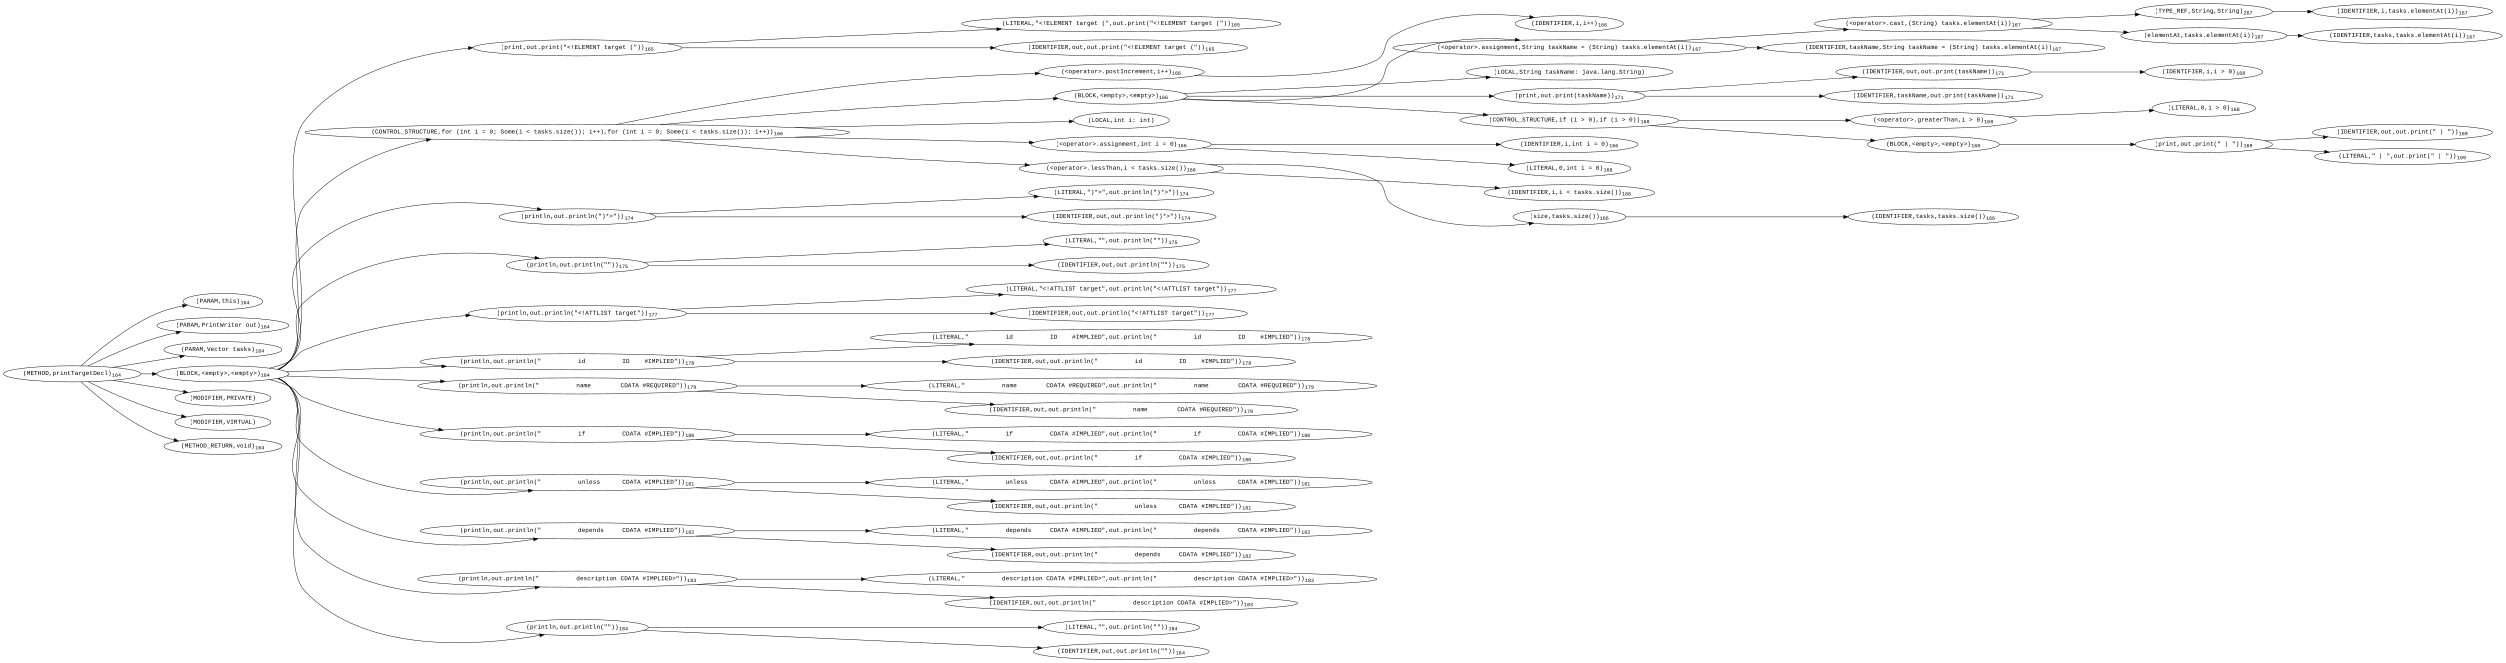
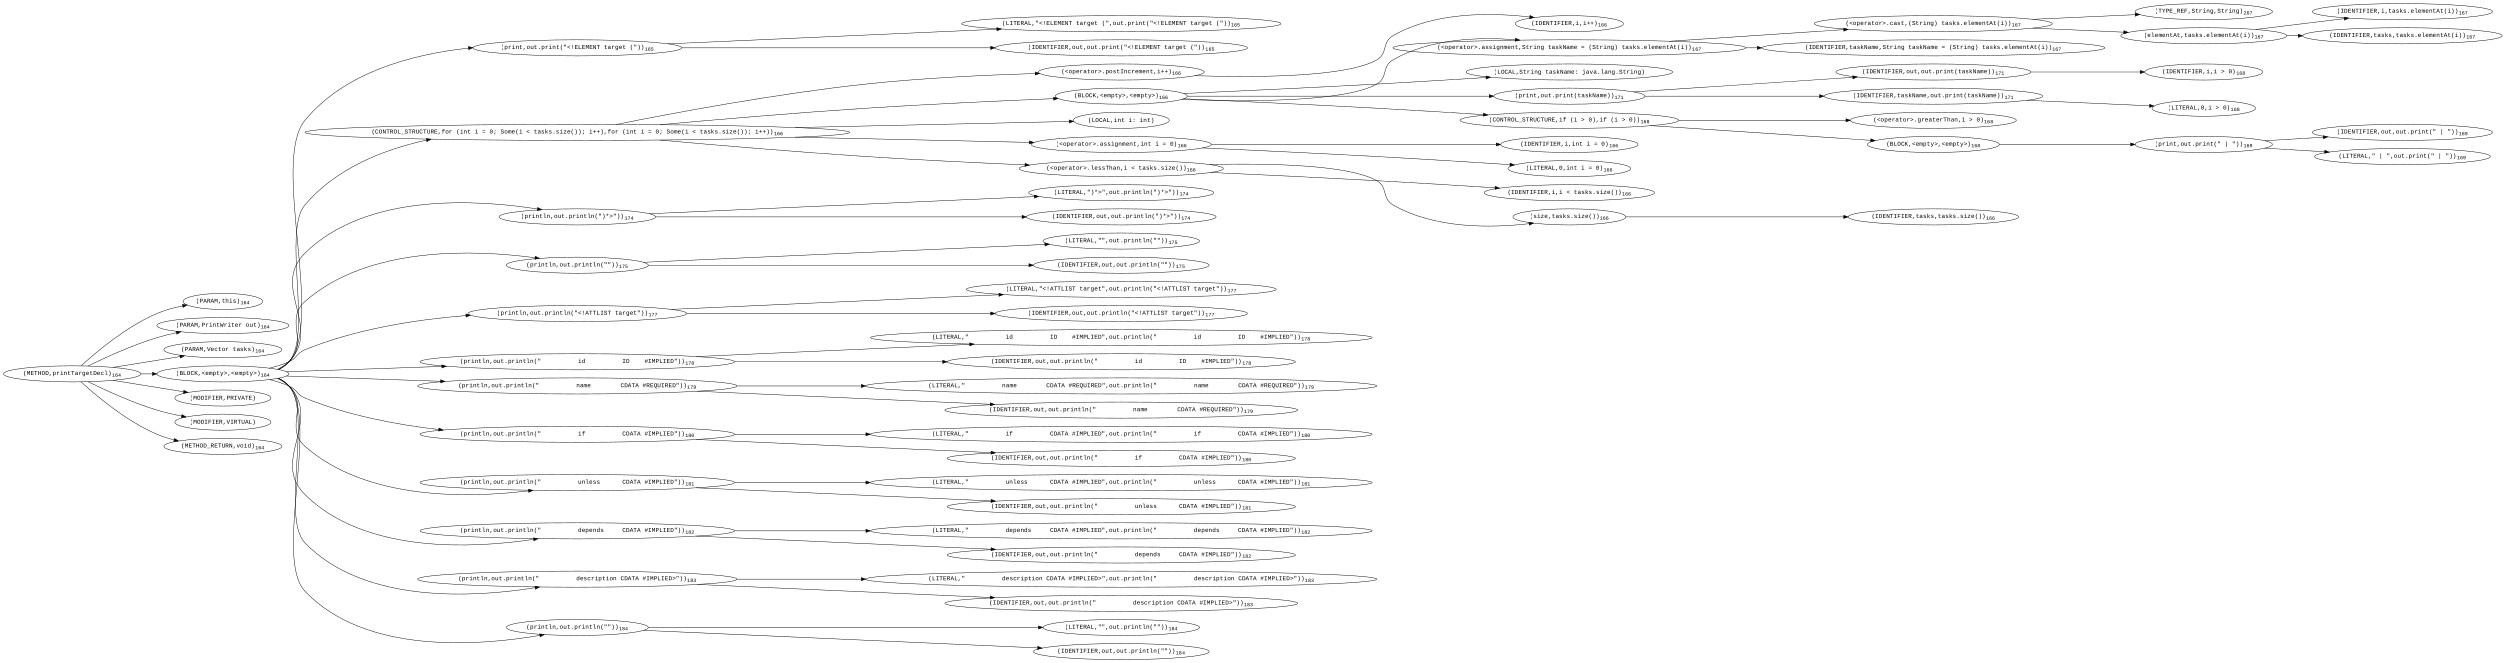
(2290, 12) -> (2300, 24)
(2079, 114) -> (2088, 103)
